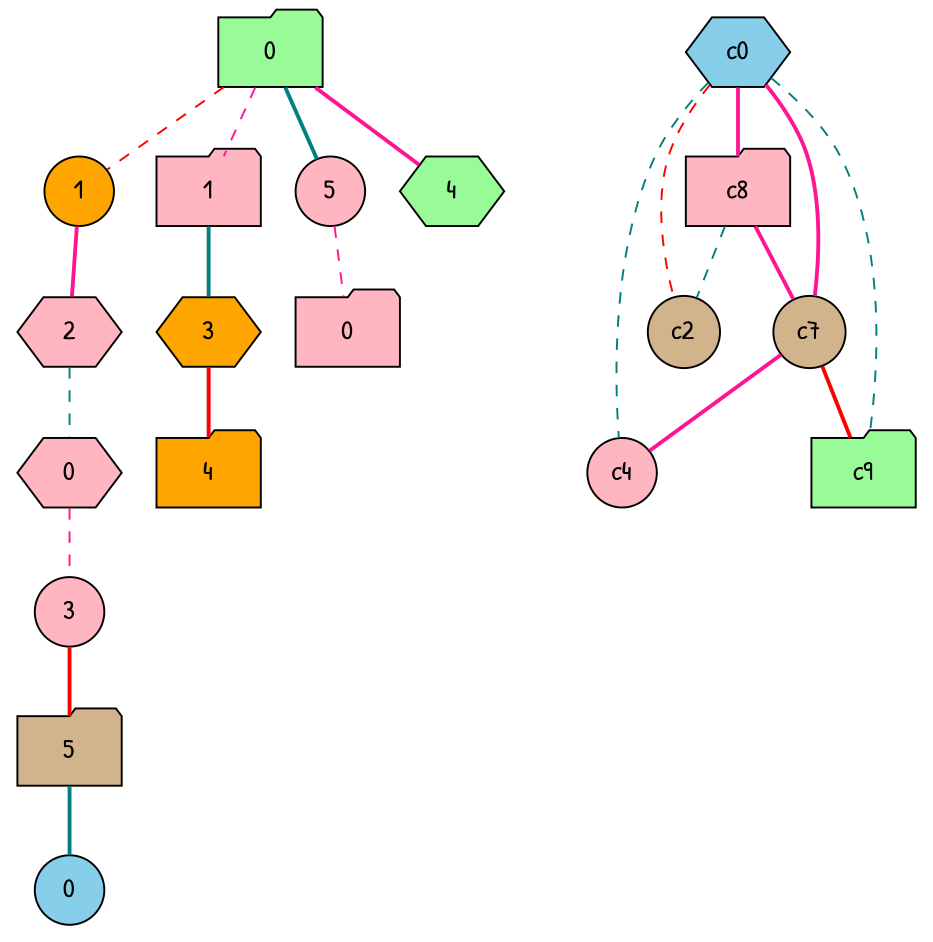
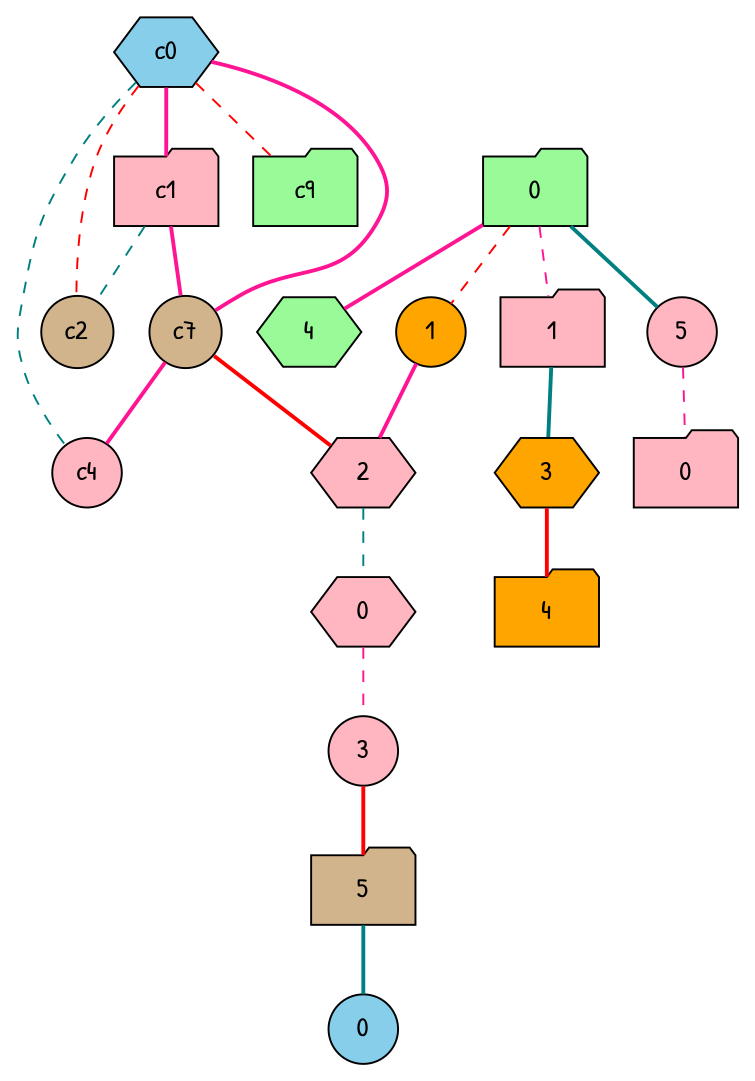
(738, 191) -> (166, 191)
(868, 242) -> (234, 120)
(836, 402) -> (272, 401)
